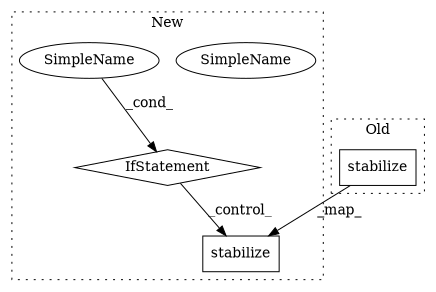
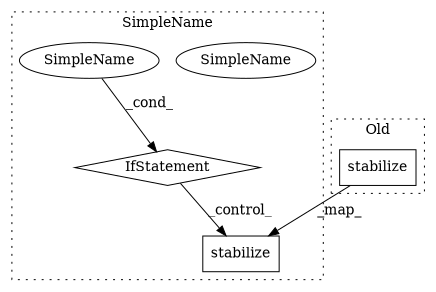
(168, 23) -> (168, 23)
